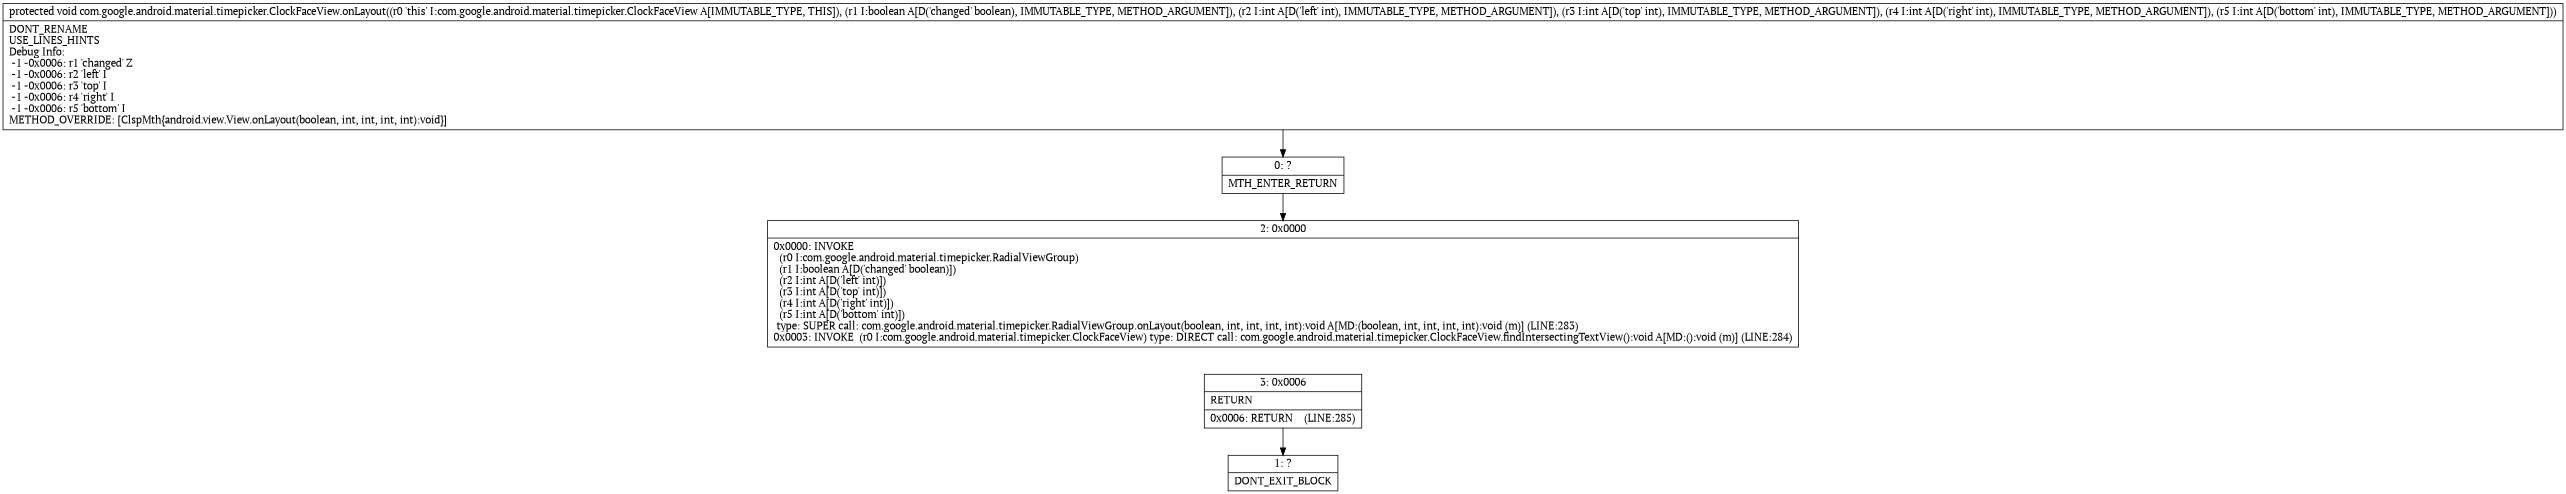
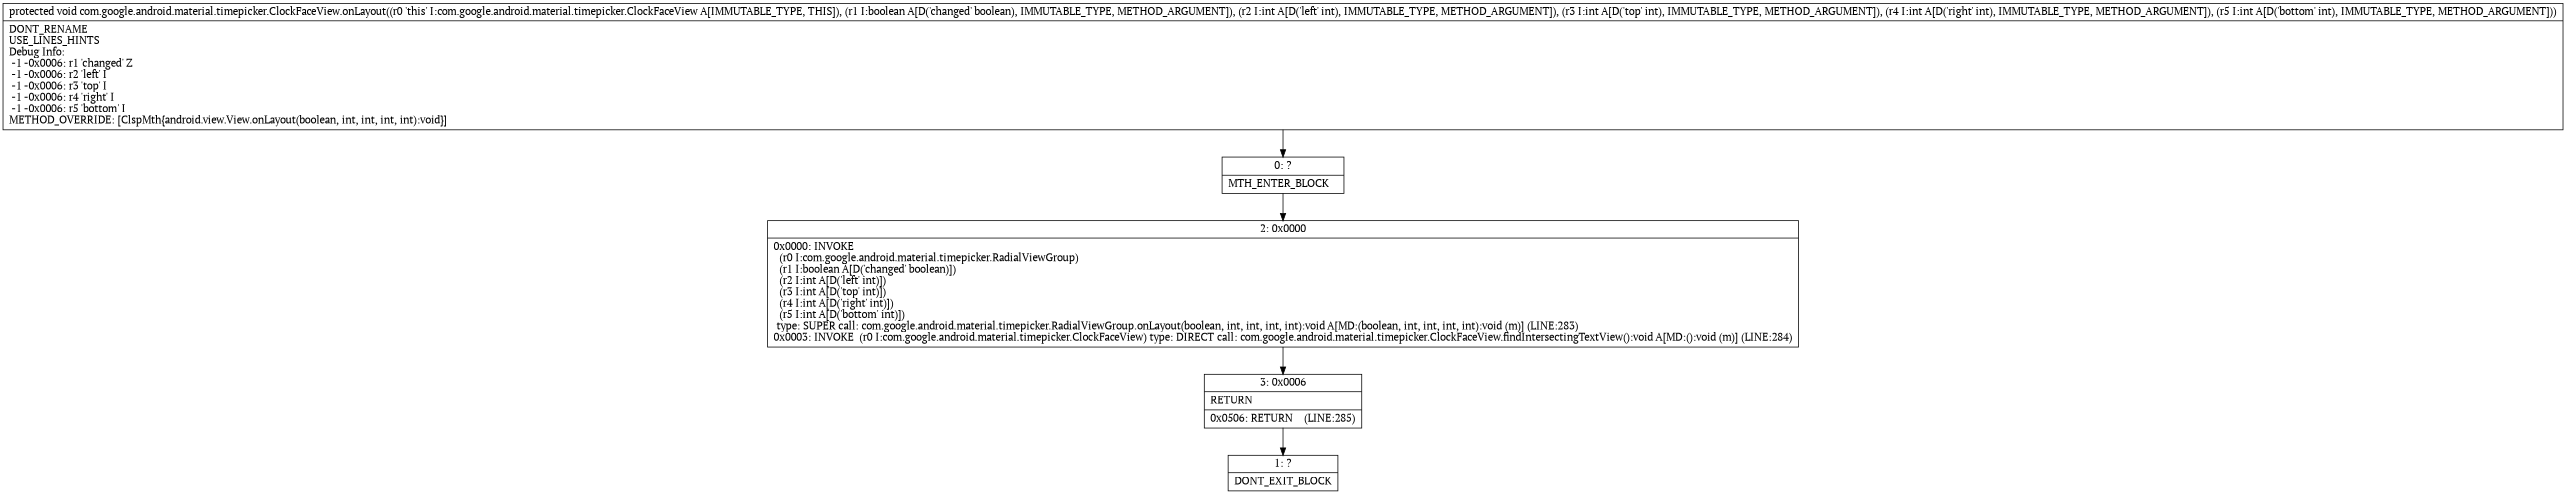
(1283, 184) -> (1278, 184)
none -> (1283, 357)
(1283, 419) -> (1283, 419)
